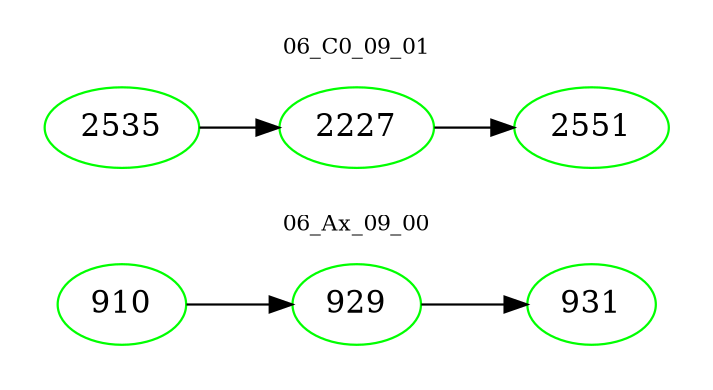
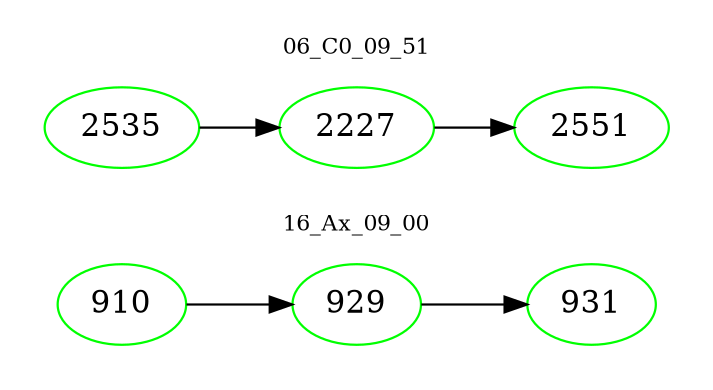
(357, 48) -> (357, 48)
(357, 225) -> (357, 225)
